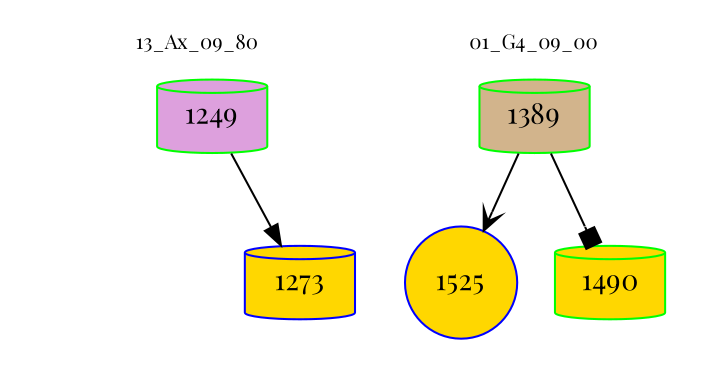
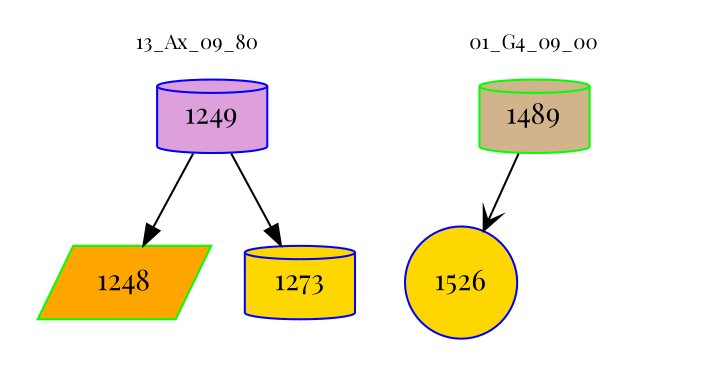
(212, 116) -> (212, 116)
(535, 116) -> (535, 116)
none -> (124, 283)
(461, 283) -> (461, 283)
(610, 283) -> none
